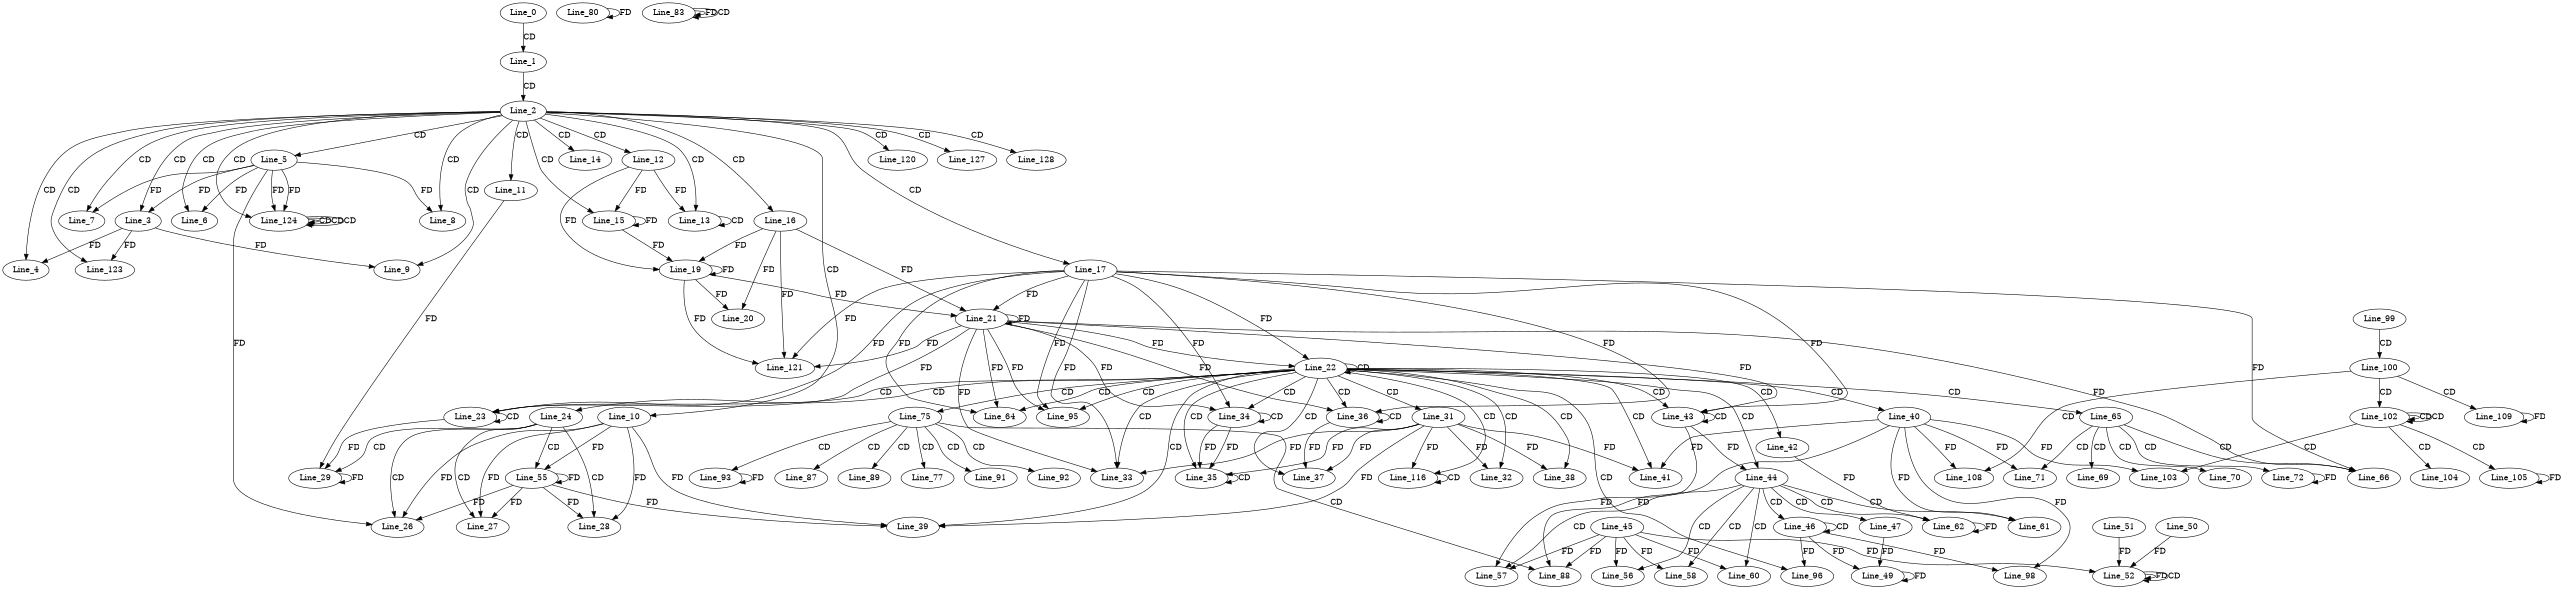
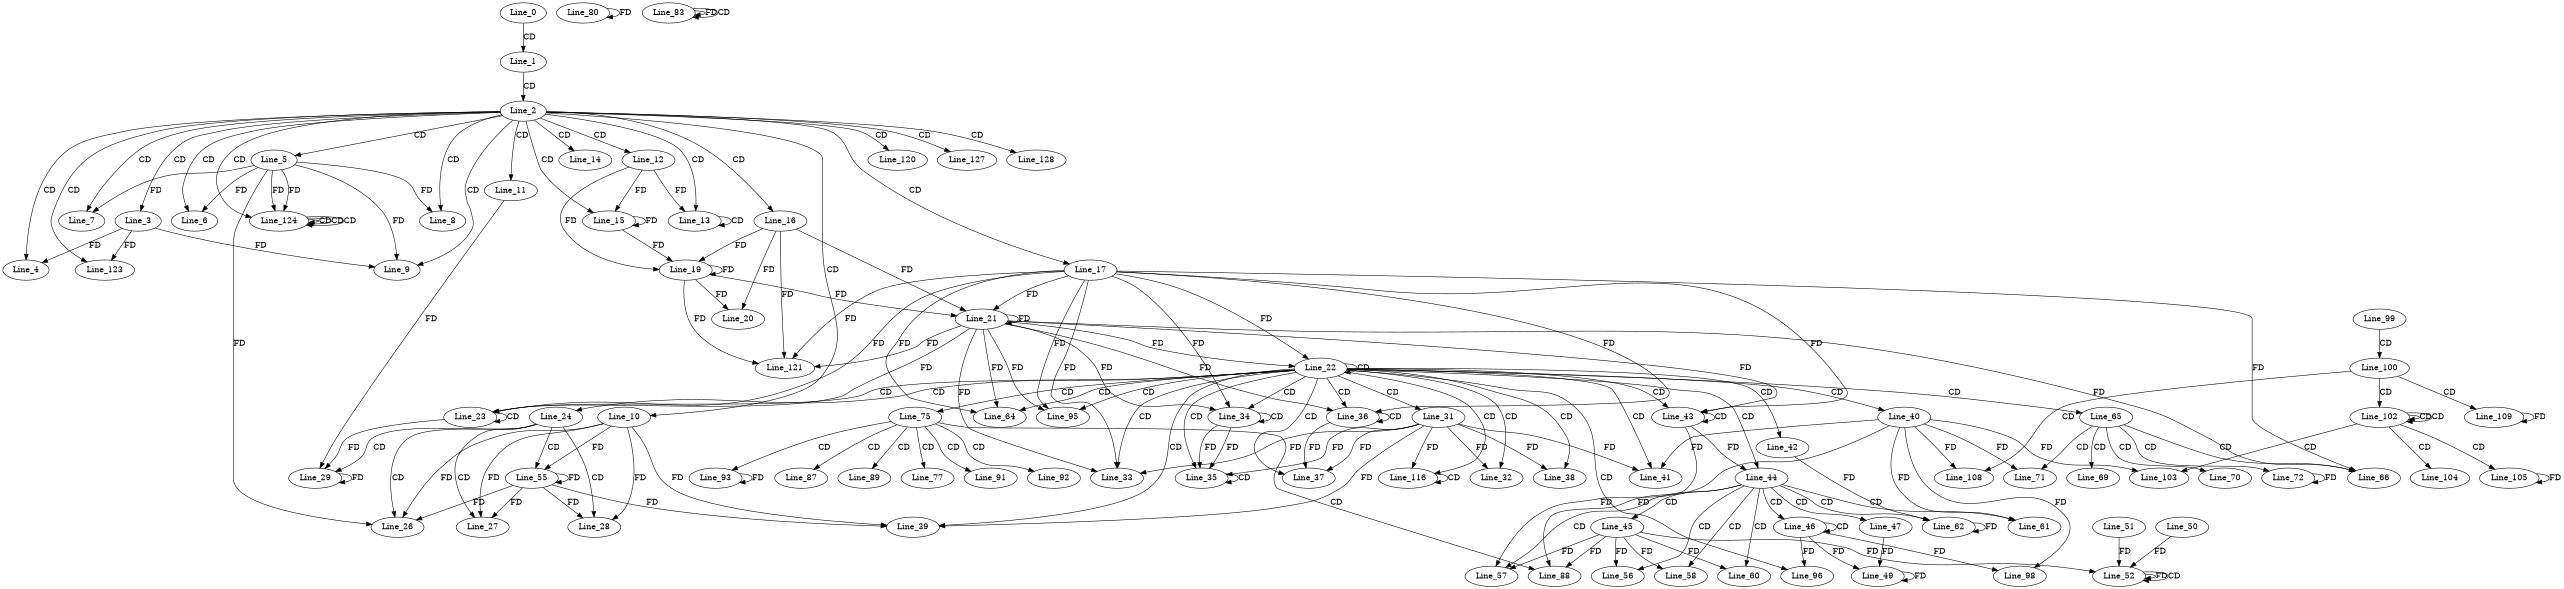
(200, 180) -> (362, 193)
none -> (1663, 500)
